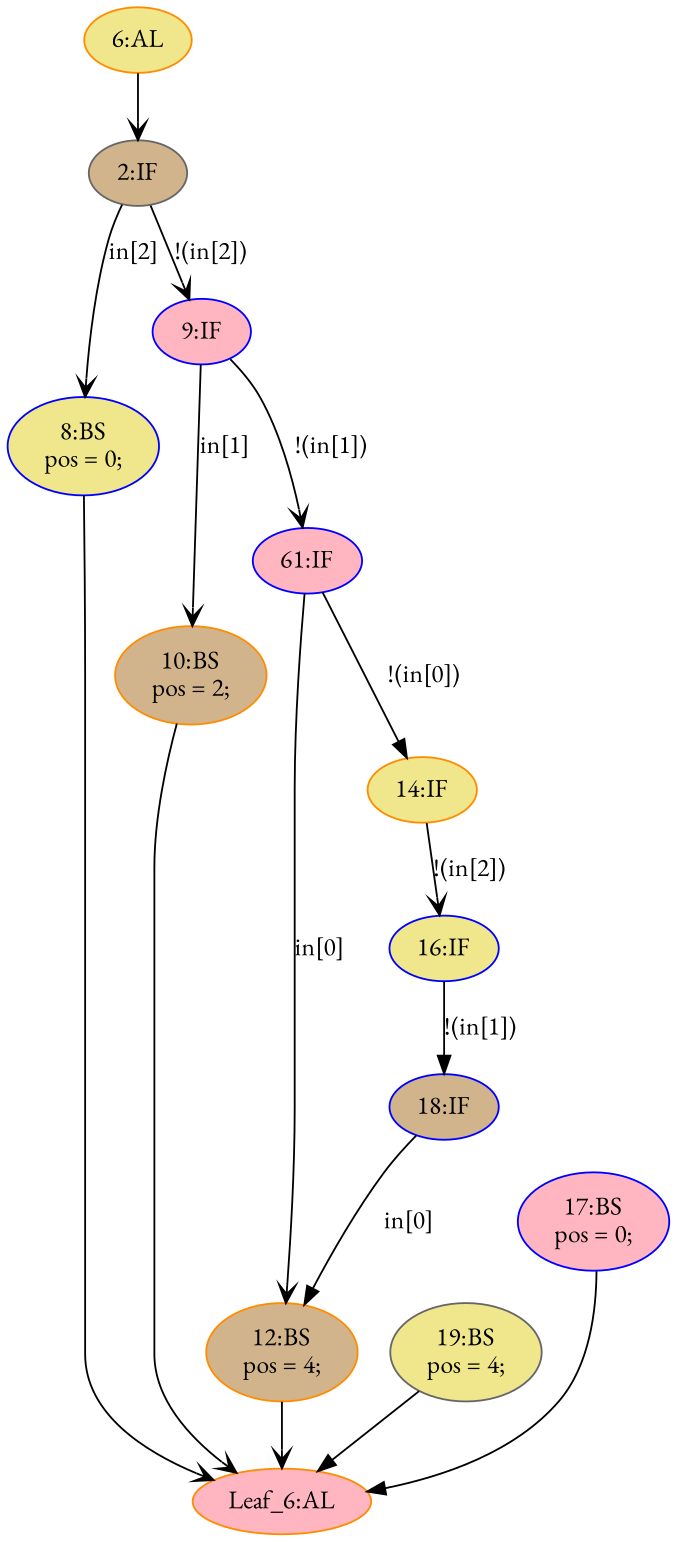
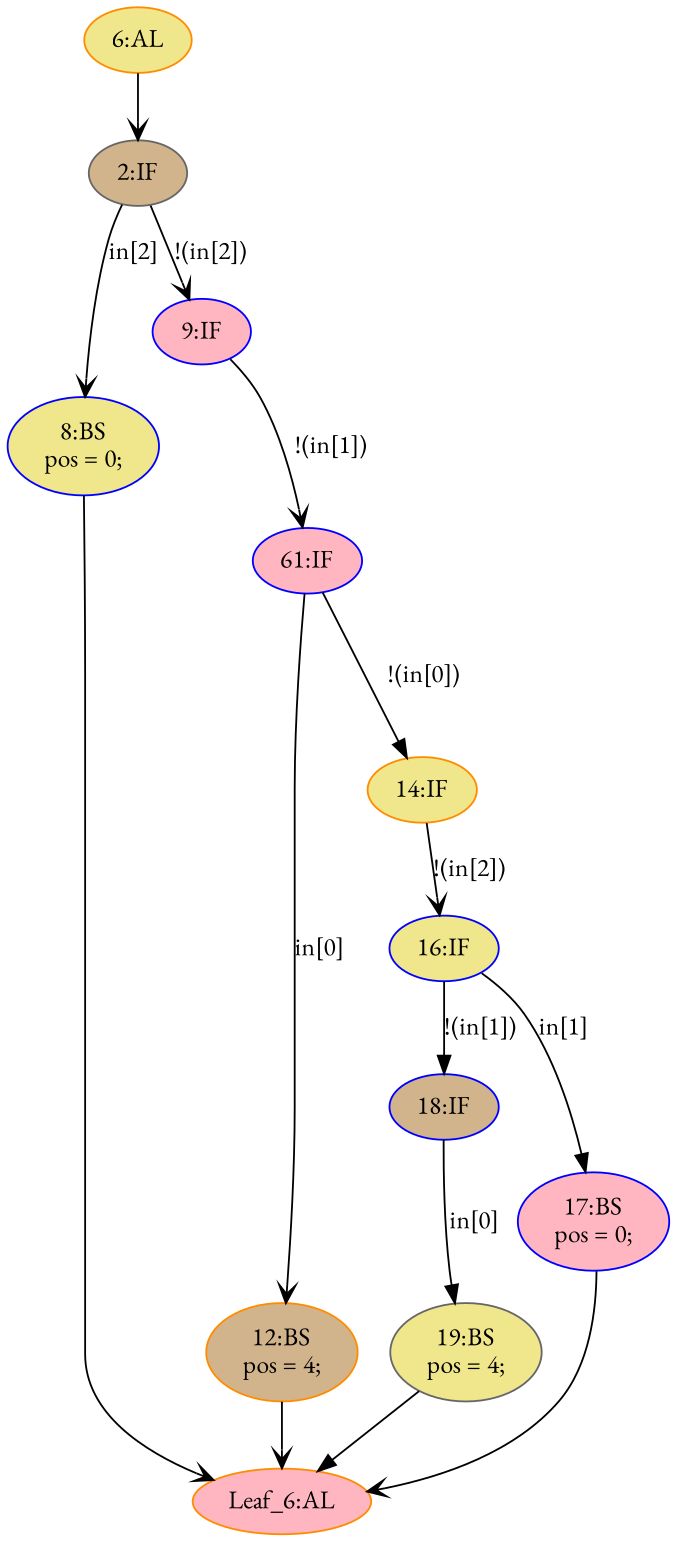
(191, 675) -> none
none -> (547, 1054)
(359, 1208) -> (445, 1213)
(537, 1422) -> (537, 1422)
